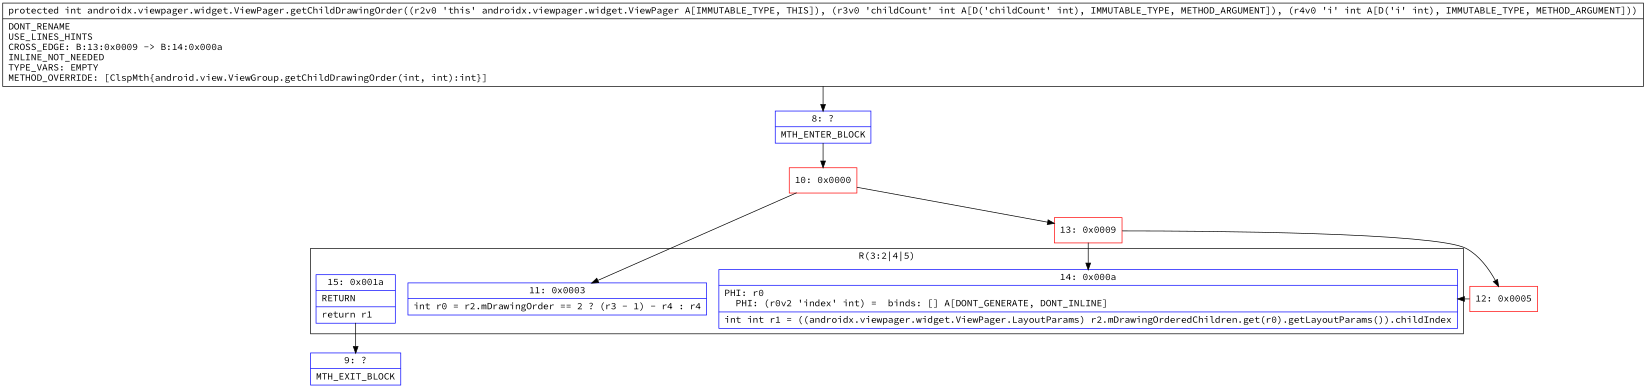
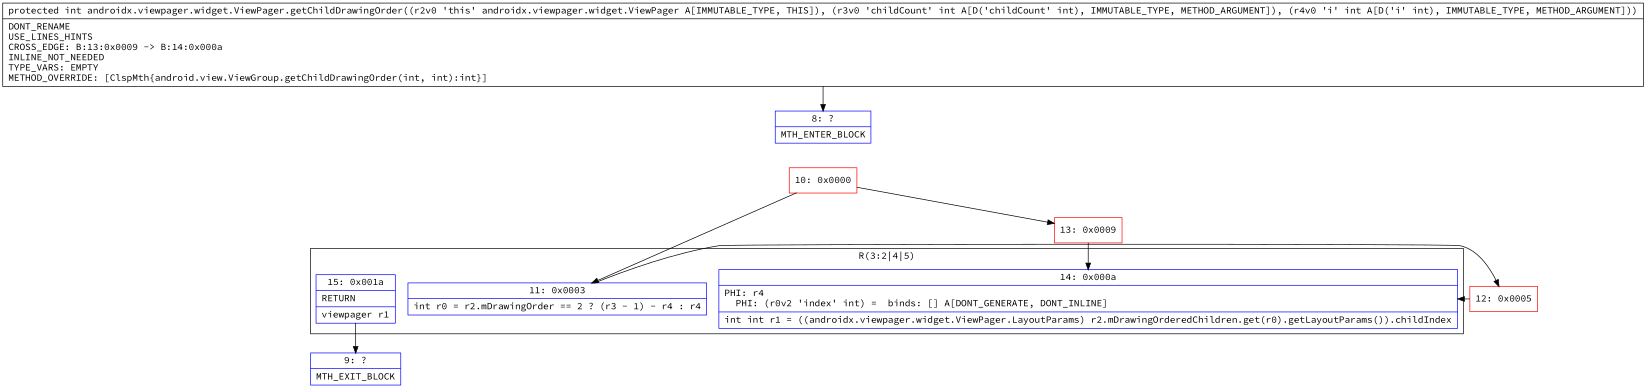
(823, 152) -> none
(1317, 234) -> (1050, 244)
(747, 293) -> (747, 293)
(347, 315) -> (356, 315)
